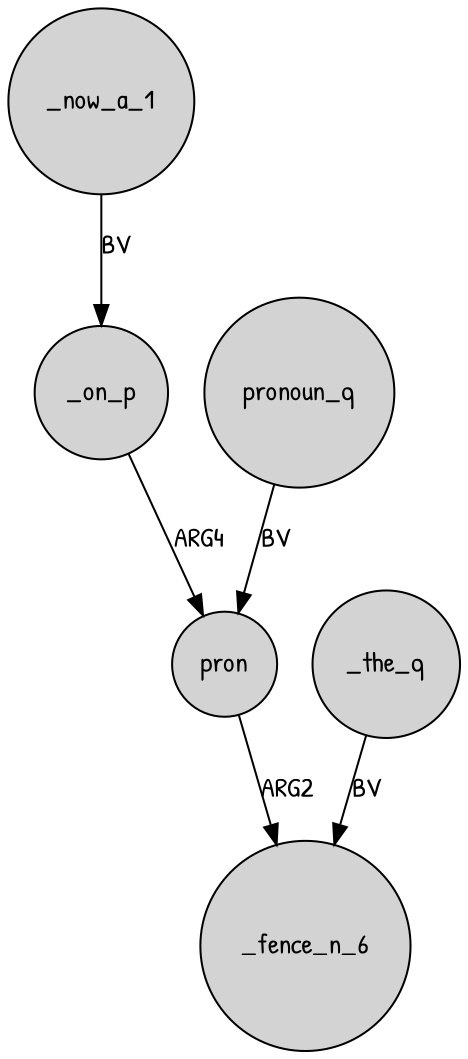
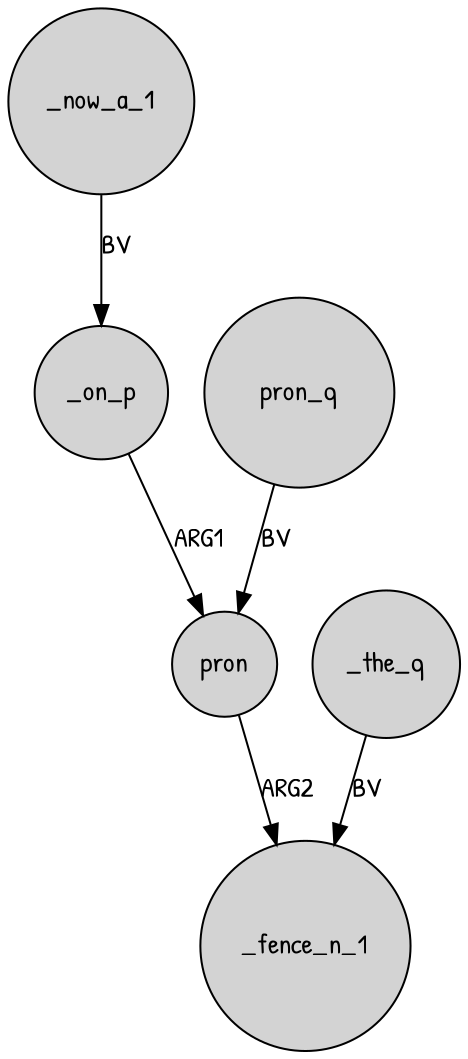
(299, 393) -> (299, 393)
(199, 539) -> (199, 539)
(305, 946) -> (305, 946)
